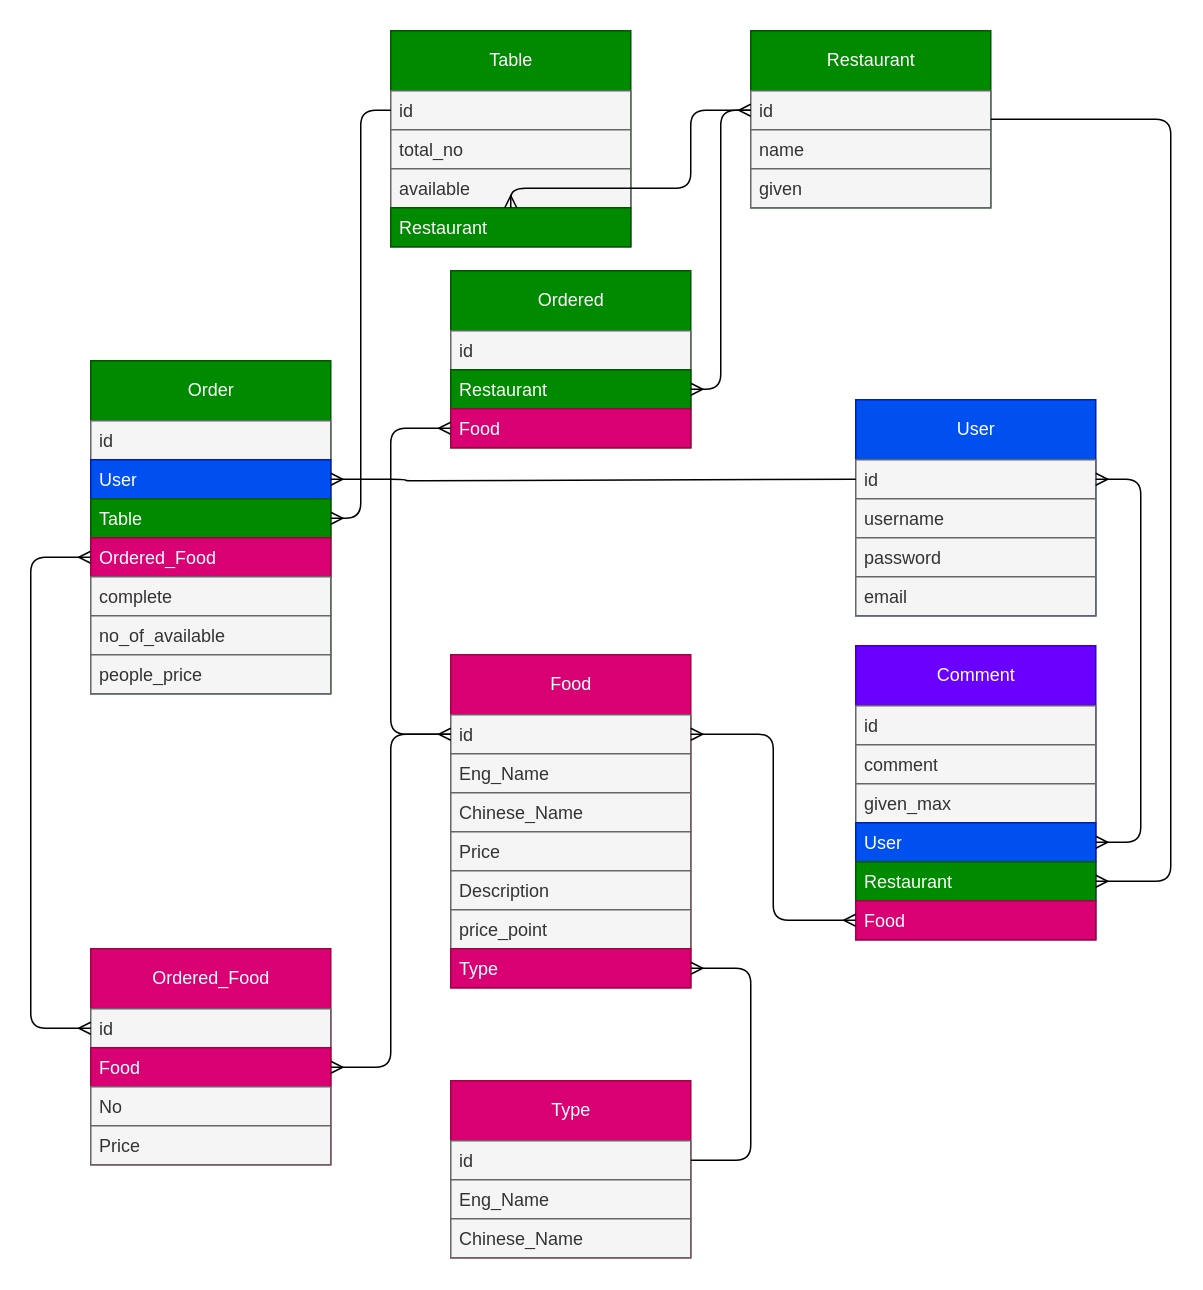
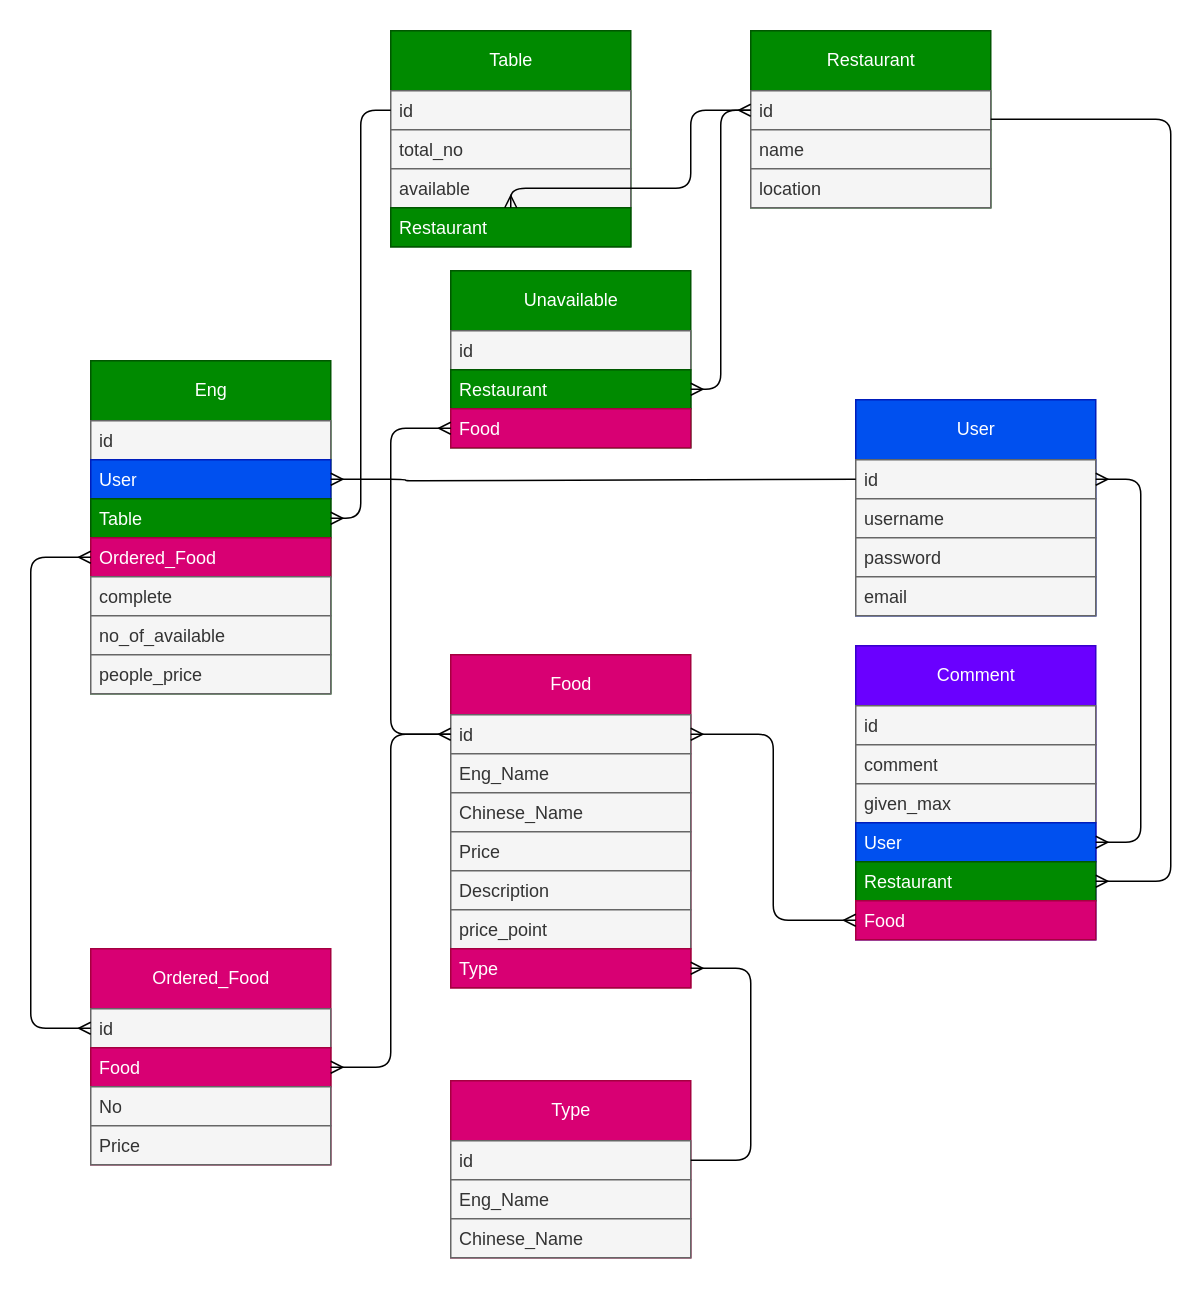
(783, 190) -> (795, 190)
(572, 301) -> (572, 301)
(212, 391) -> (212, 391)
